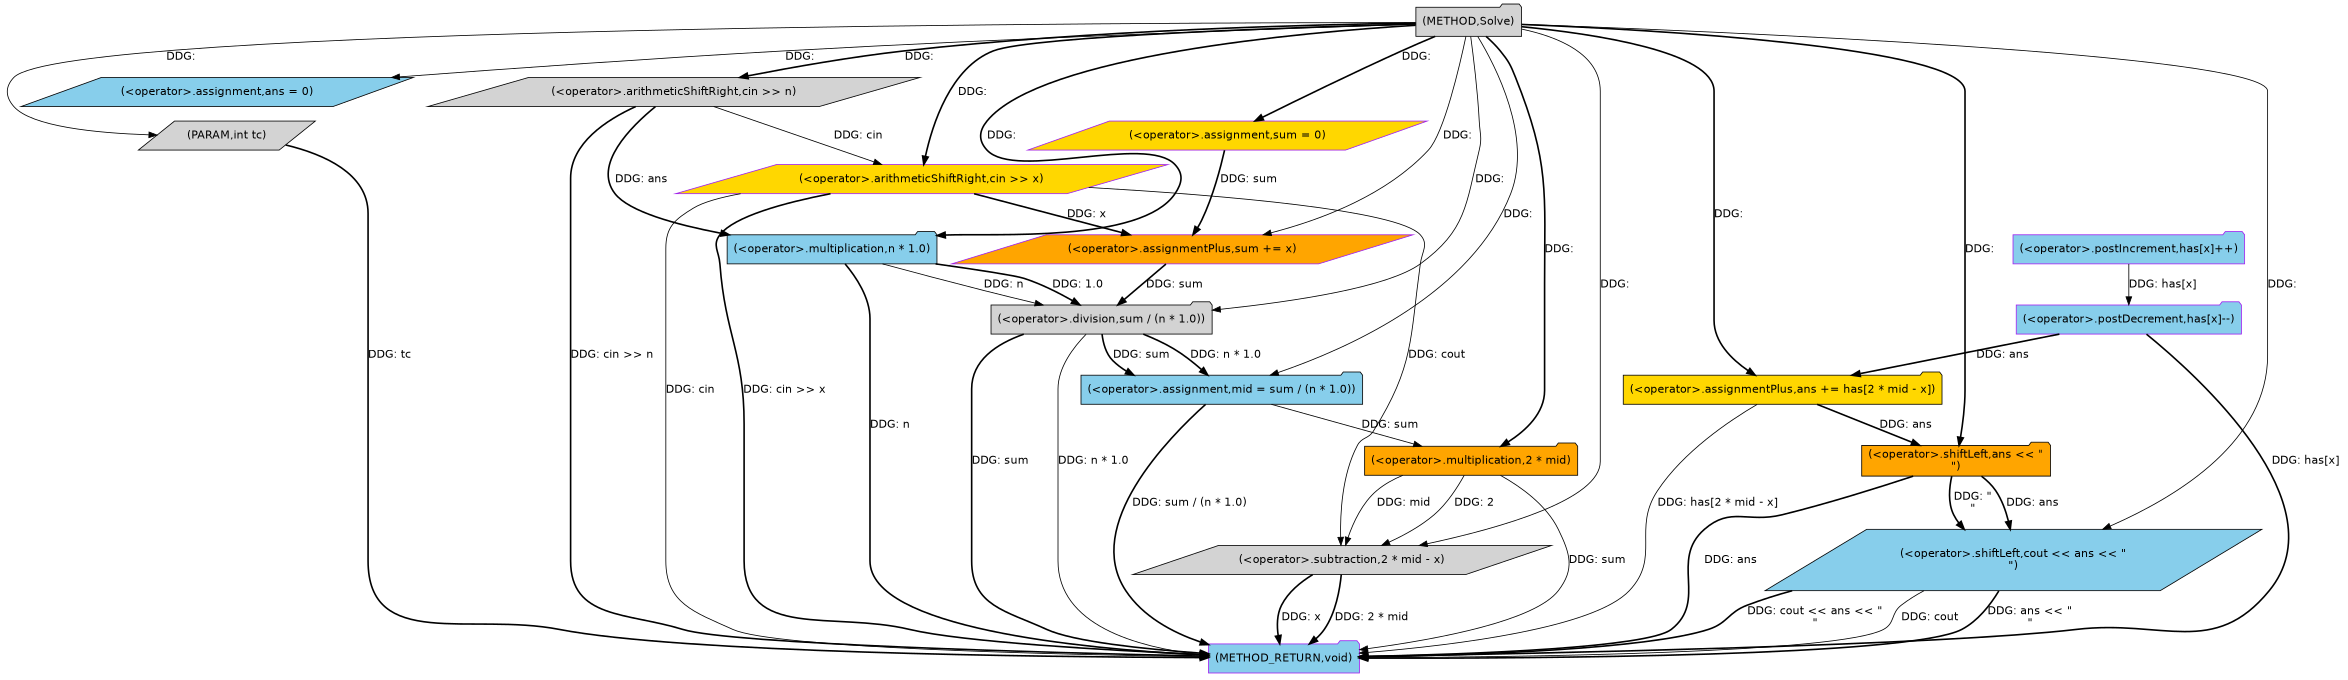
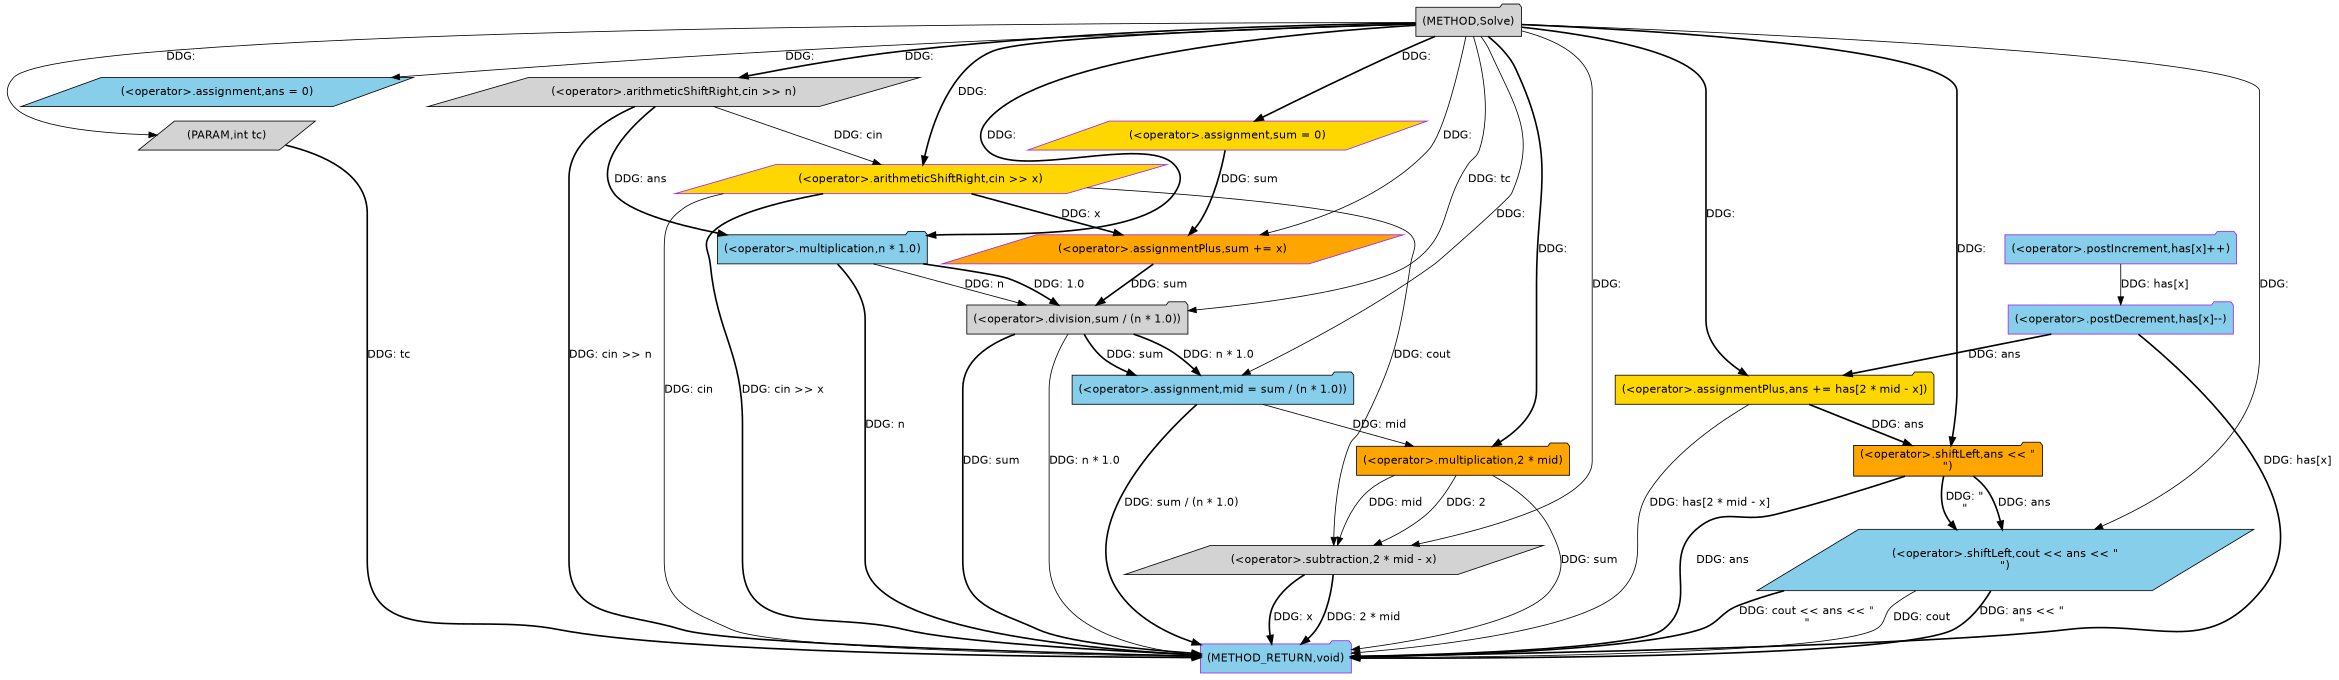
(1492, 179) -> (1490, 179)
(1390, 425) -> (1380, 425)
